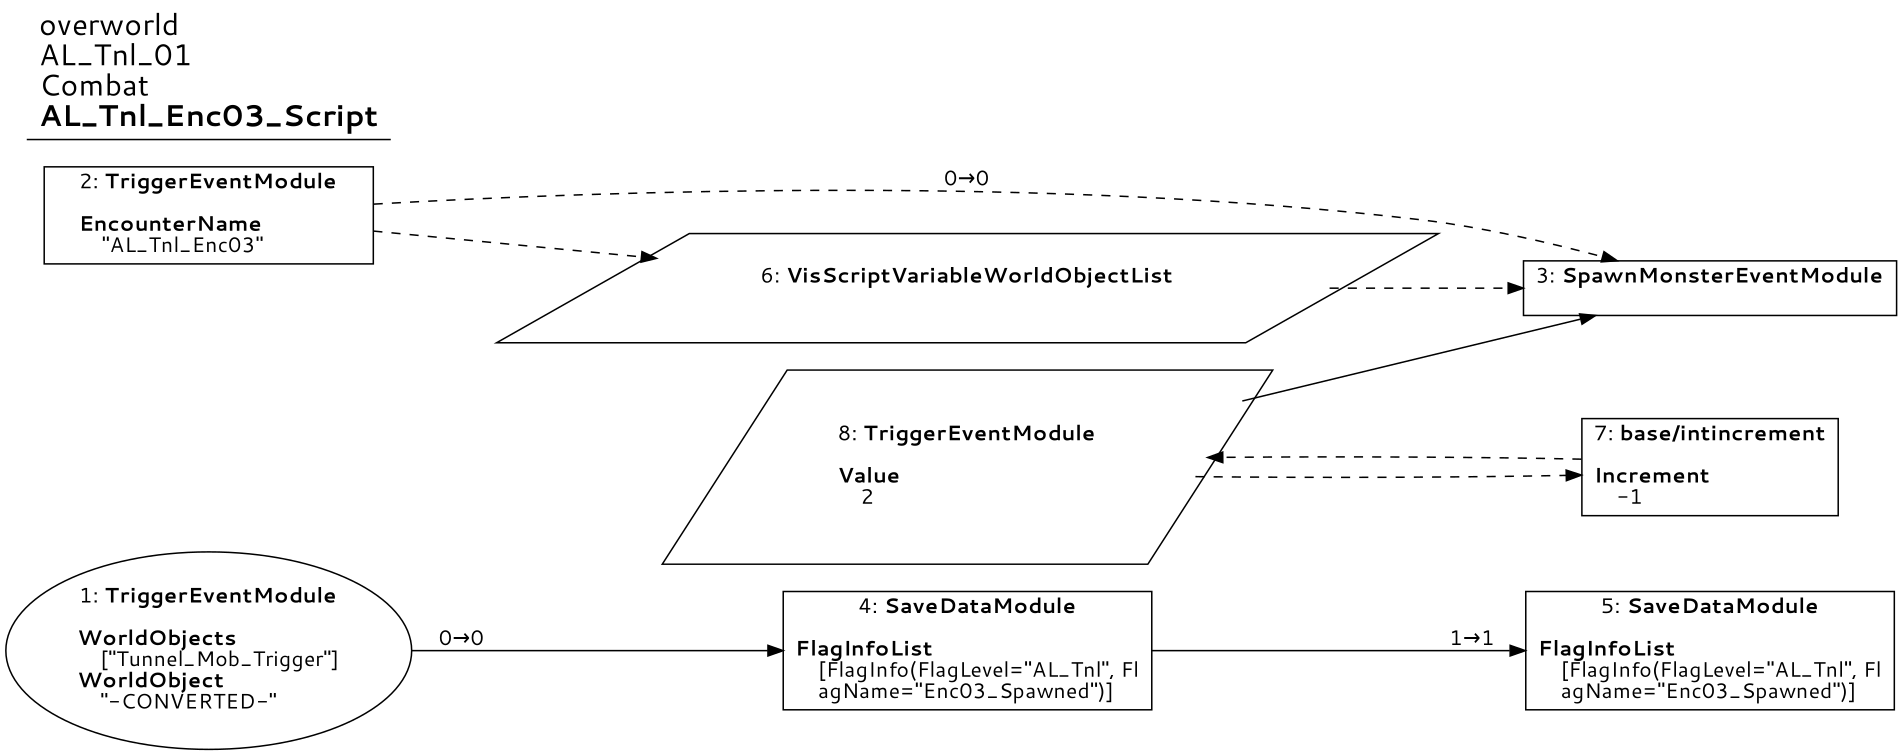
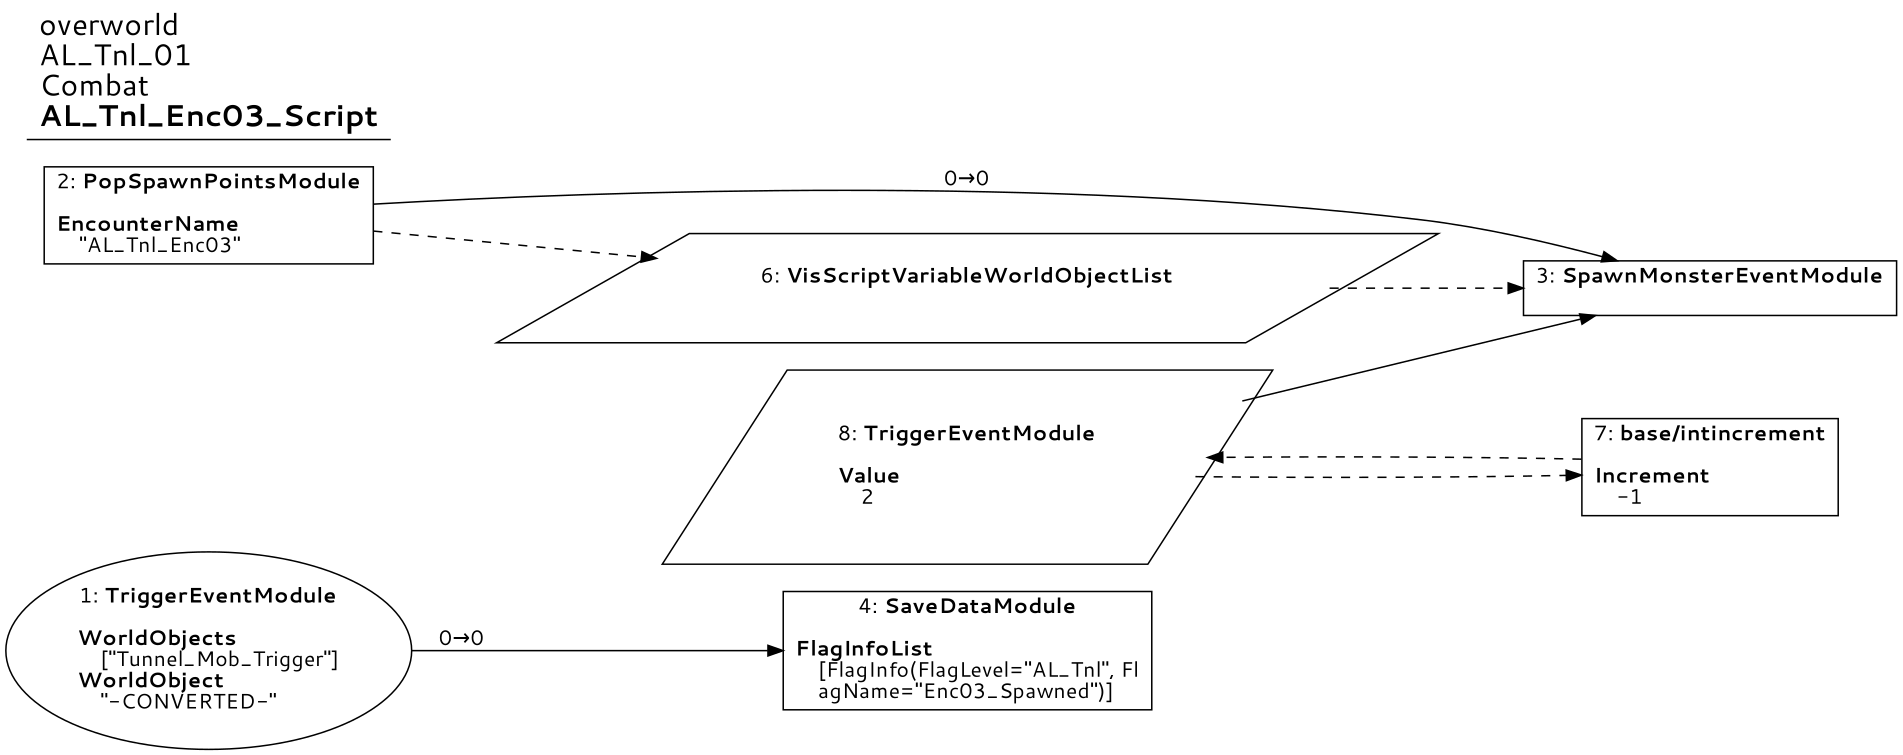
(222, 182) -> (222, 182)
(990, 192) -> (990, 192)
(1710, 651) -> none
